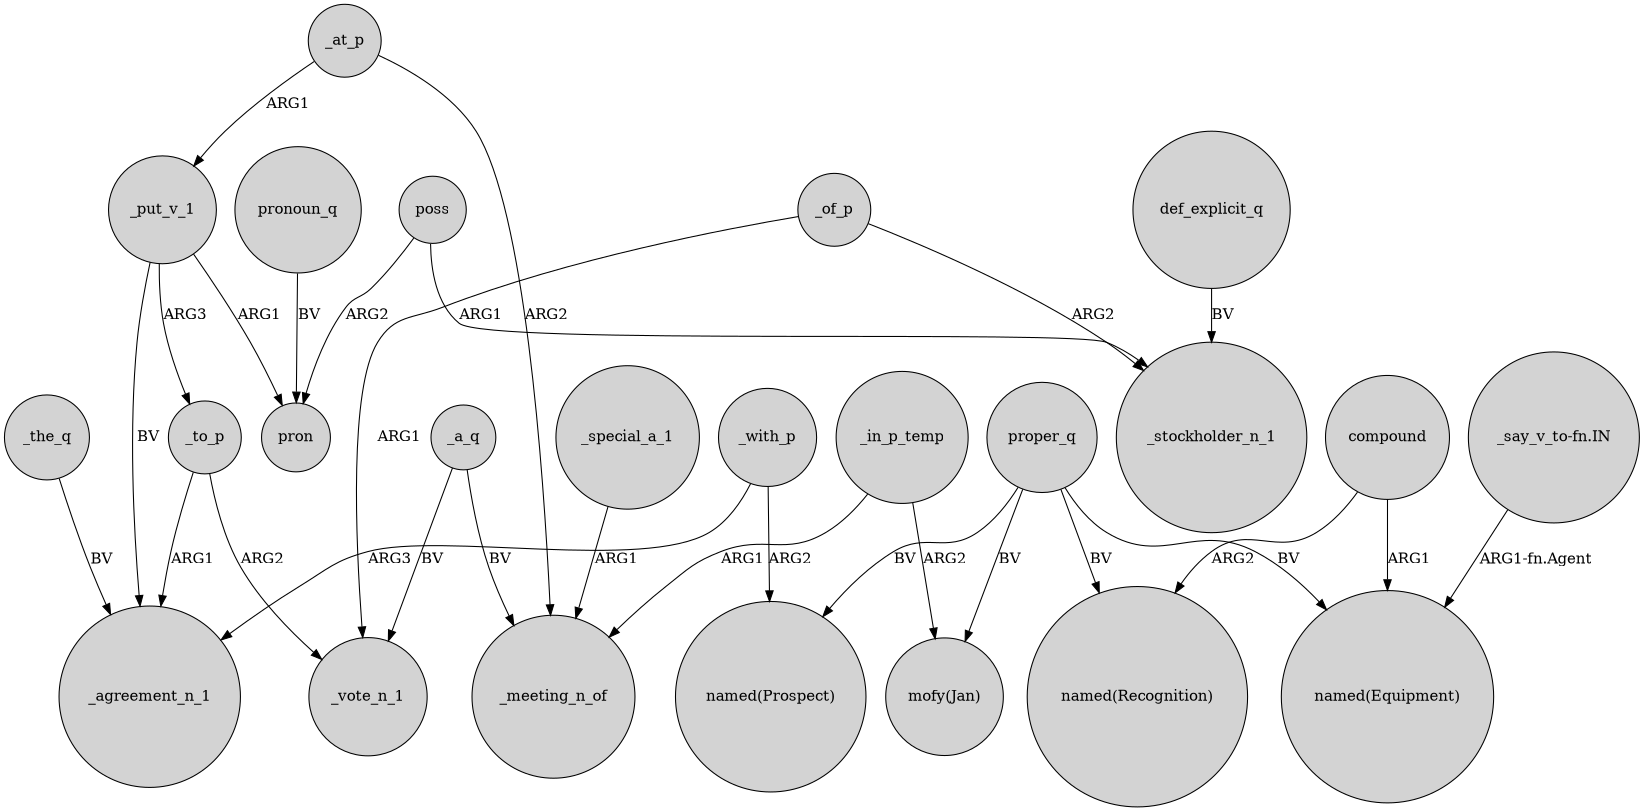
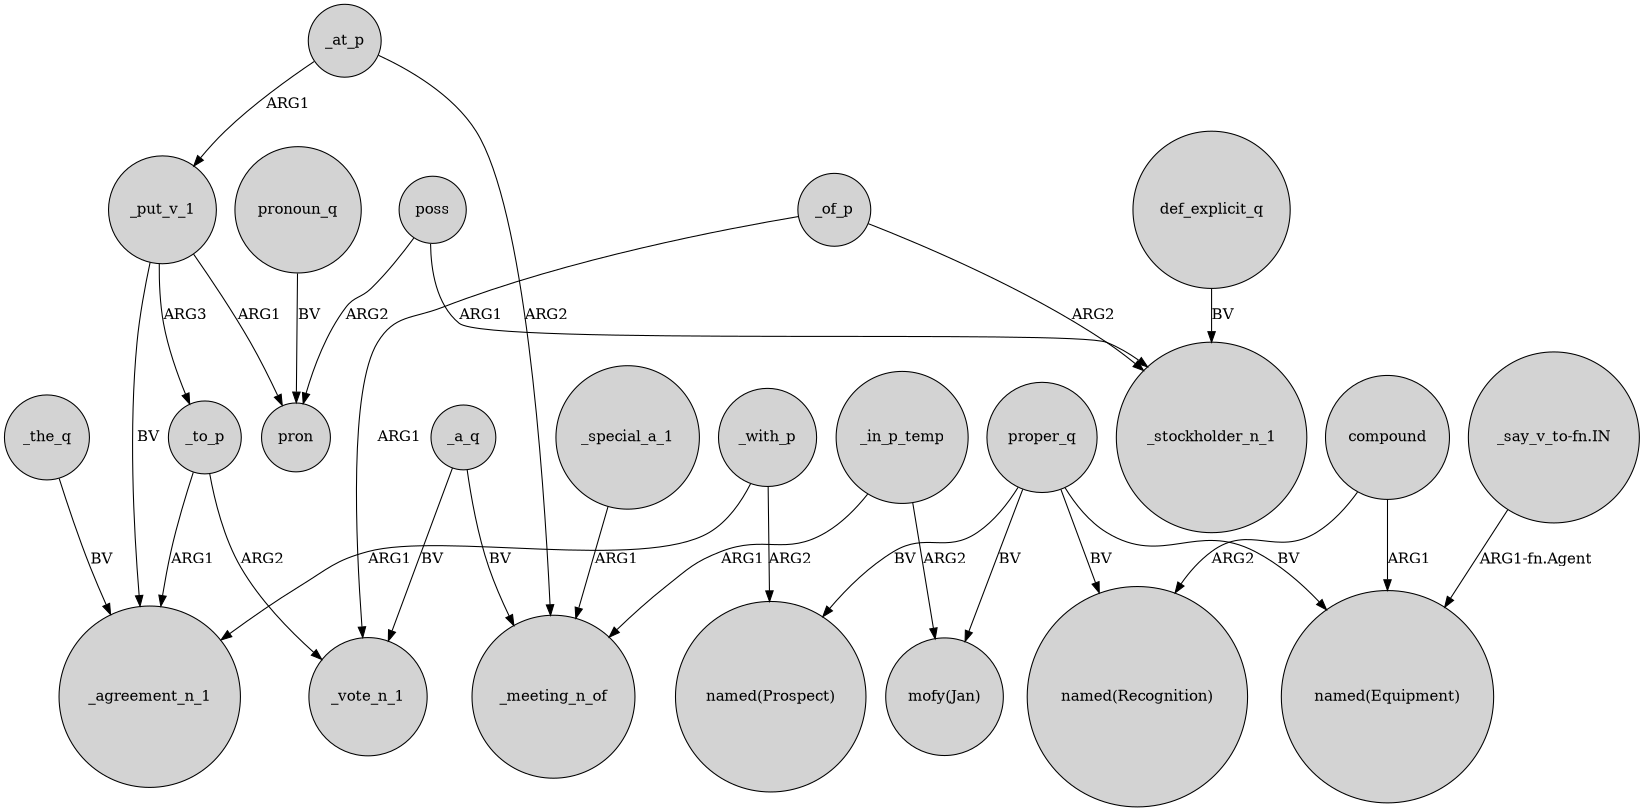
(390, 560) -> (390, 560)
